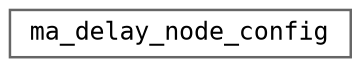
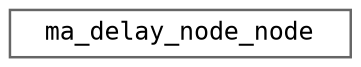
(180, 34) -> (180, 34)
